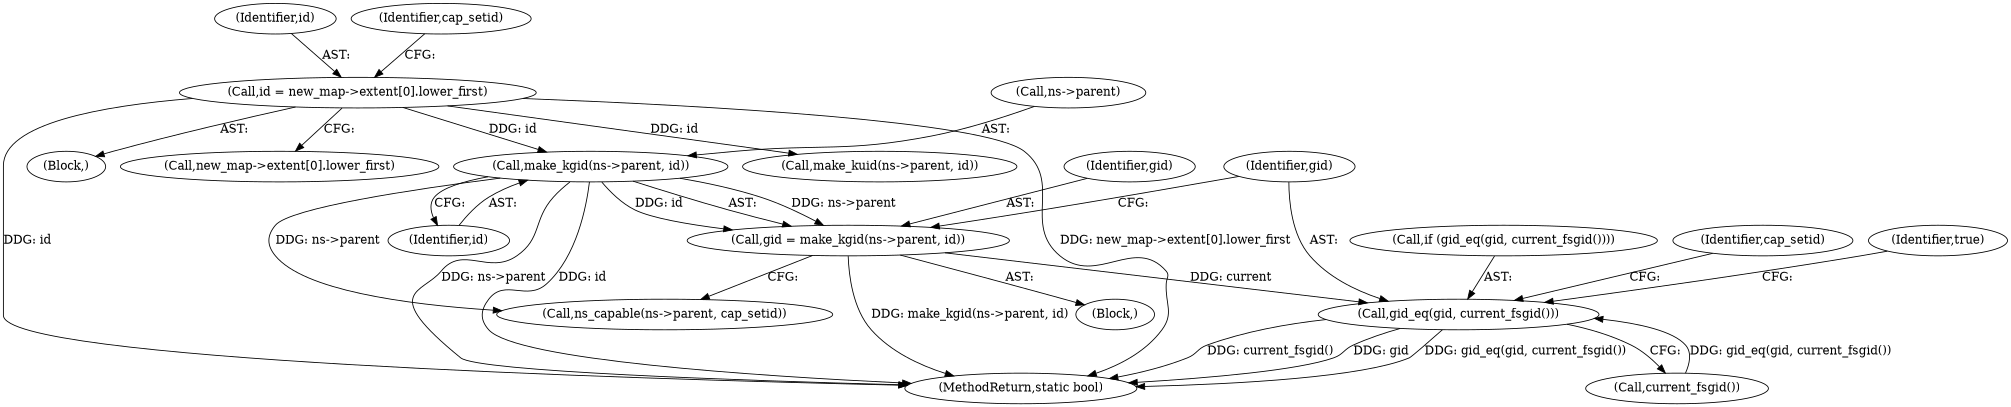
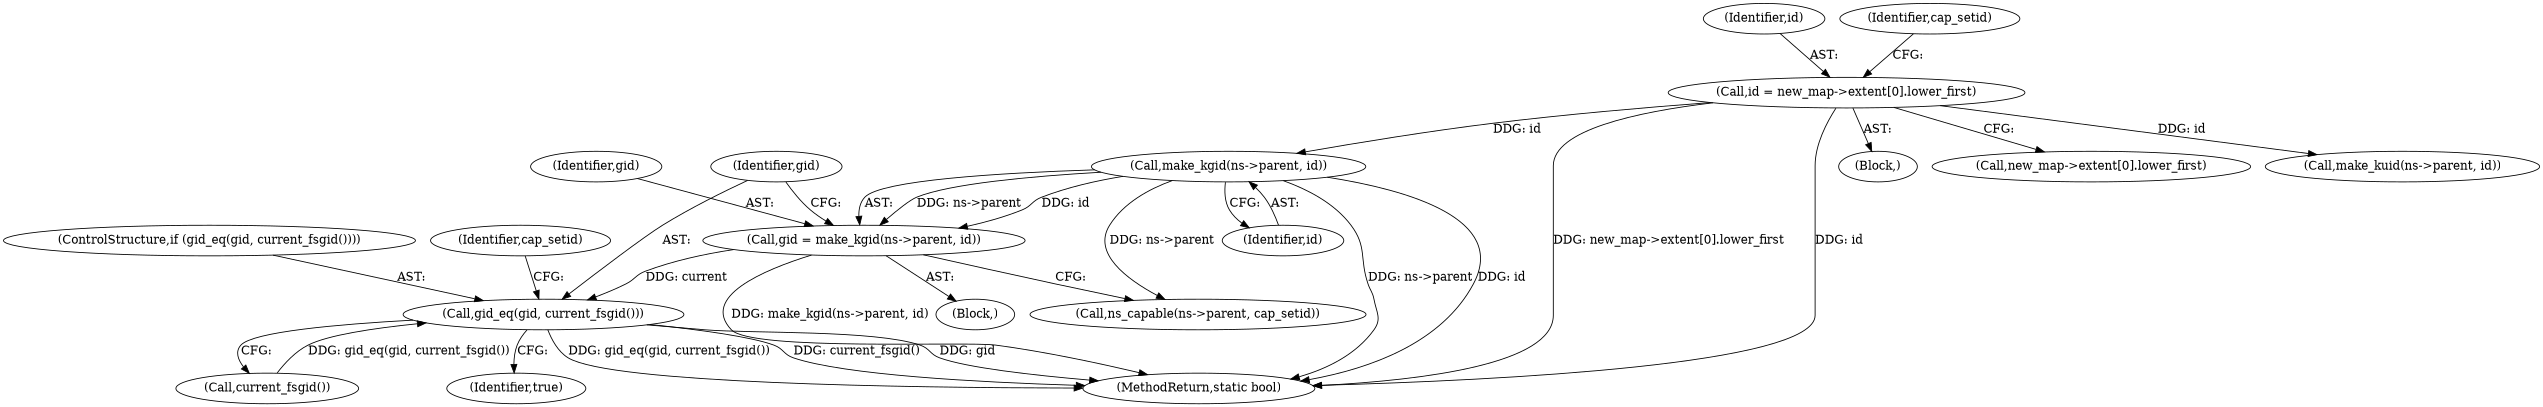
(1068, 93) -> none
(1504, 241) -> (209, 241)
(1720, 278) -> (517, 346)
